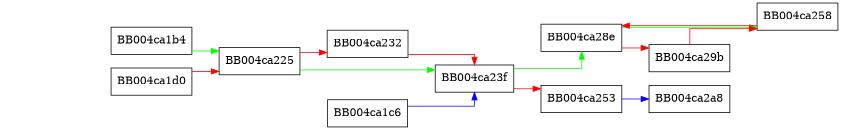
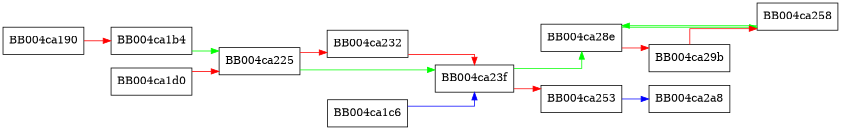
(693, 26) -> (693, 26)
none -> (43, 41)
